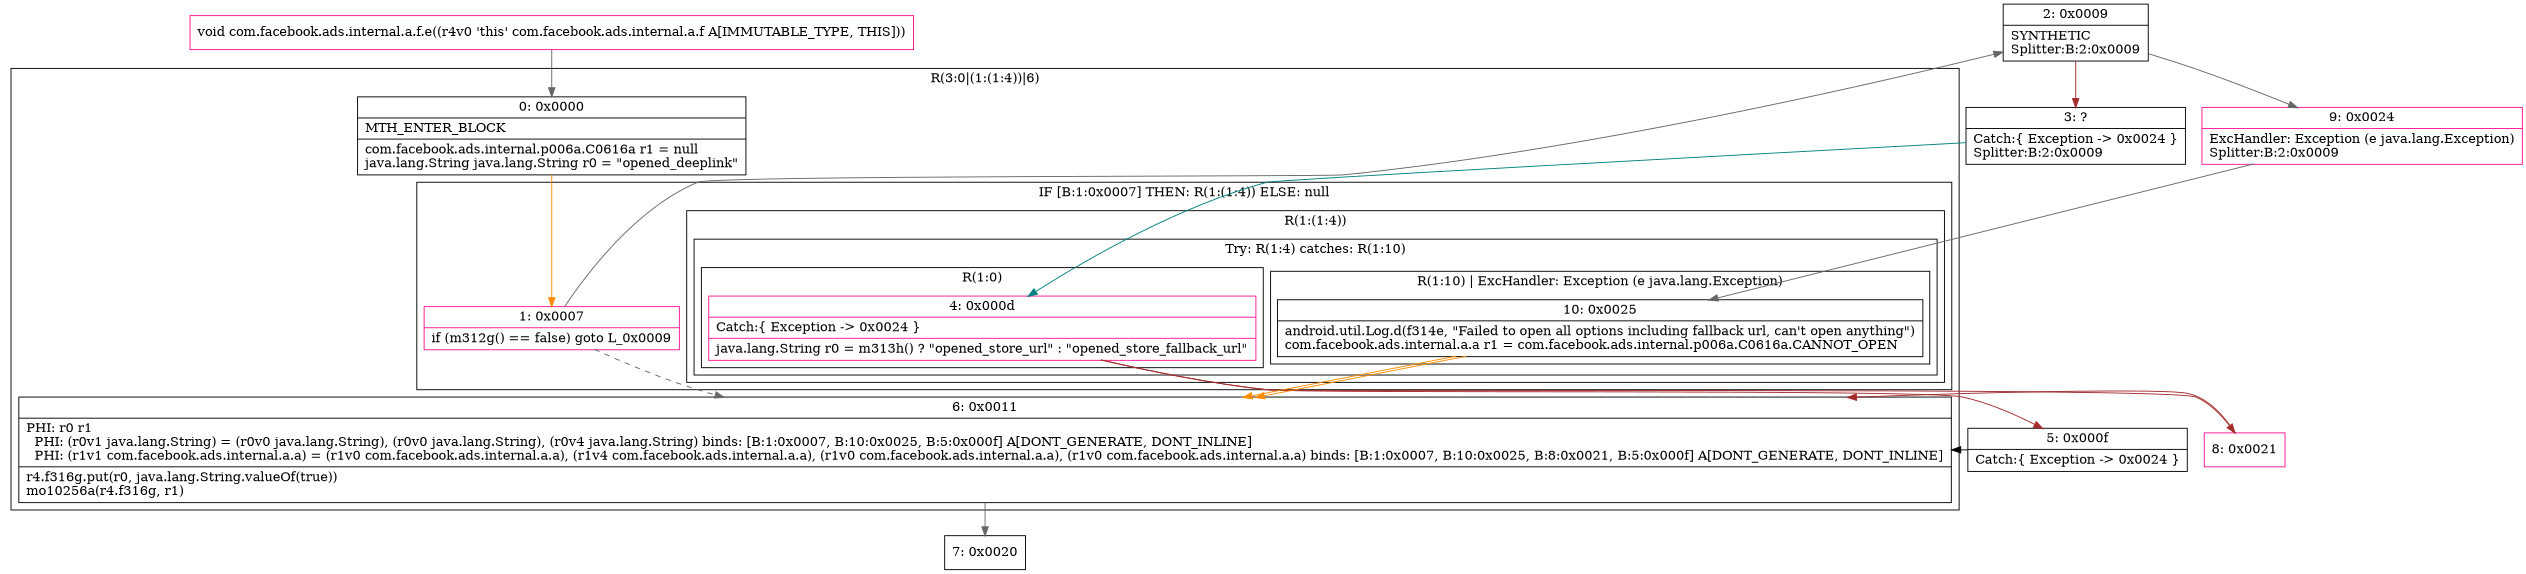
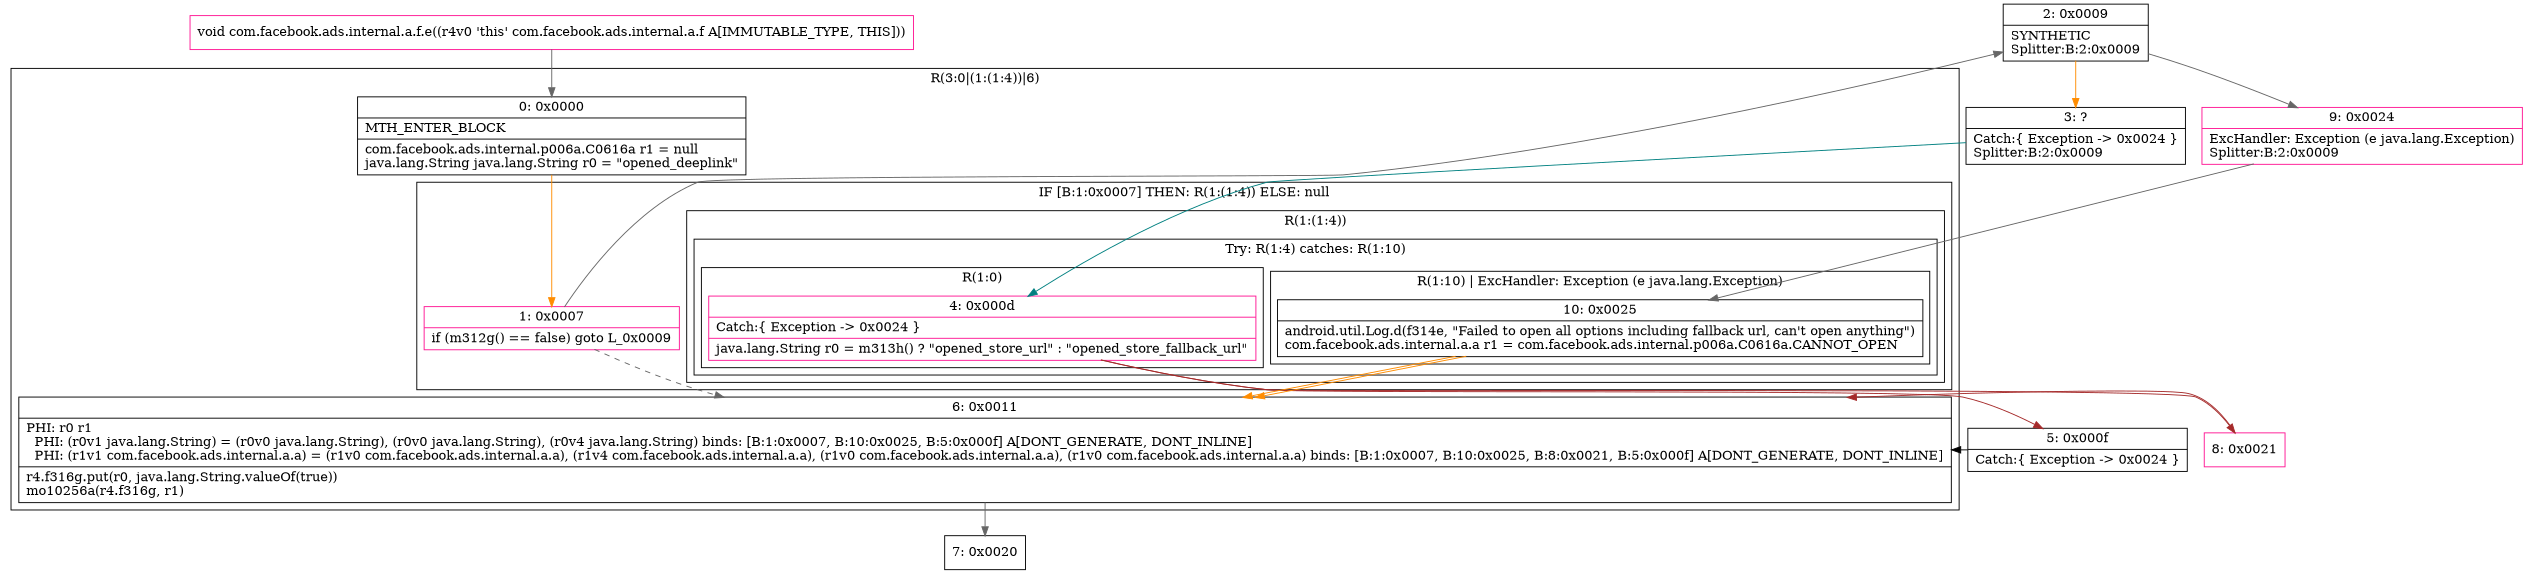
(2076, 80) -> (2076, 80)
